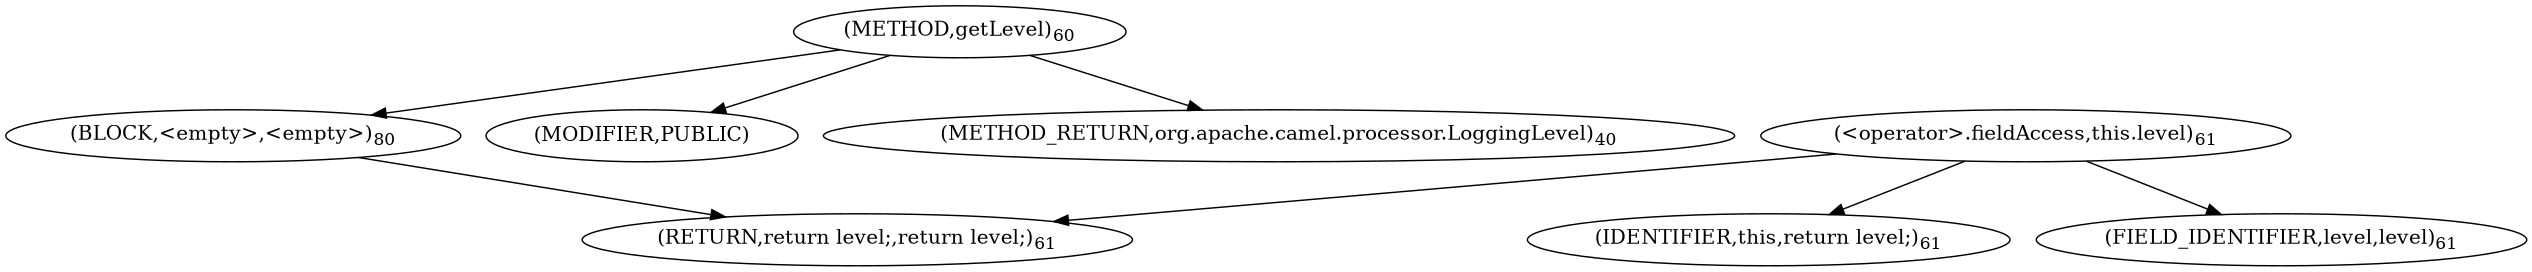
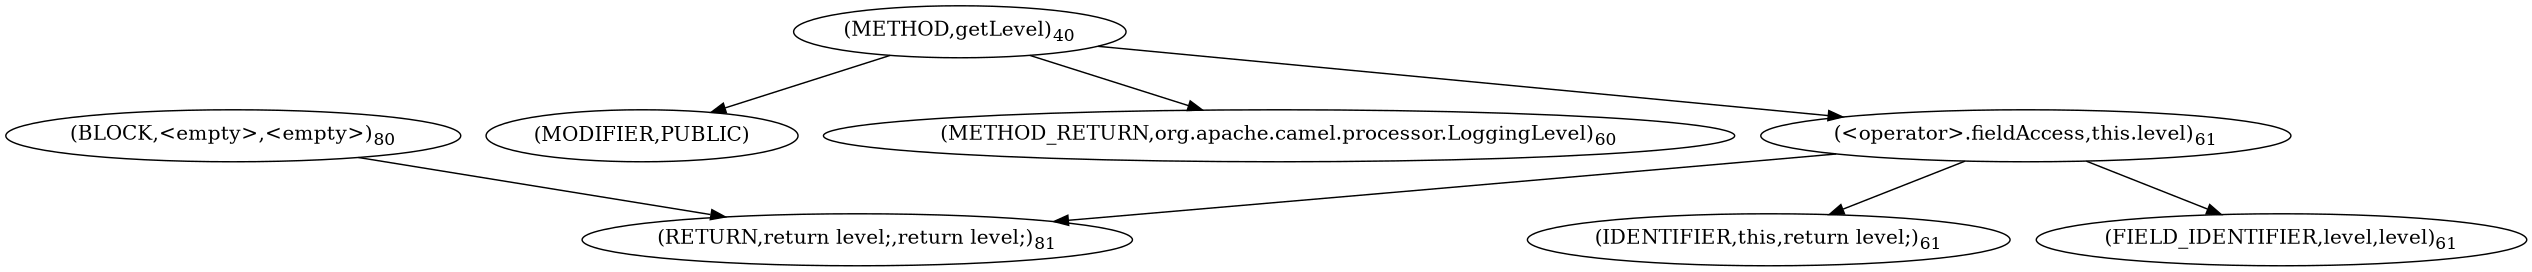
(1065, 30) -> (1065, 30)
(613, 81) -> (1463, 81)
(1606, 134) -> (1606, 134)
(1046, 238) -> (1046, 238)
